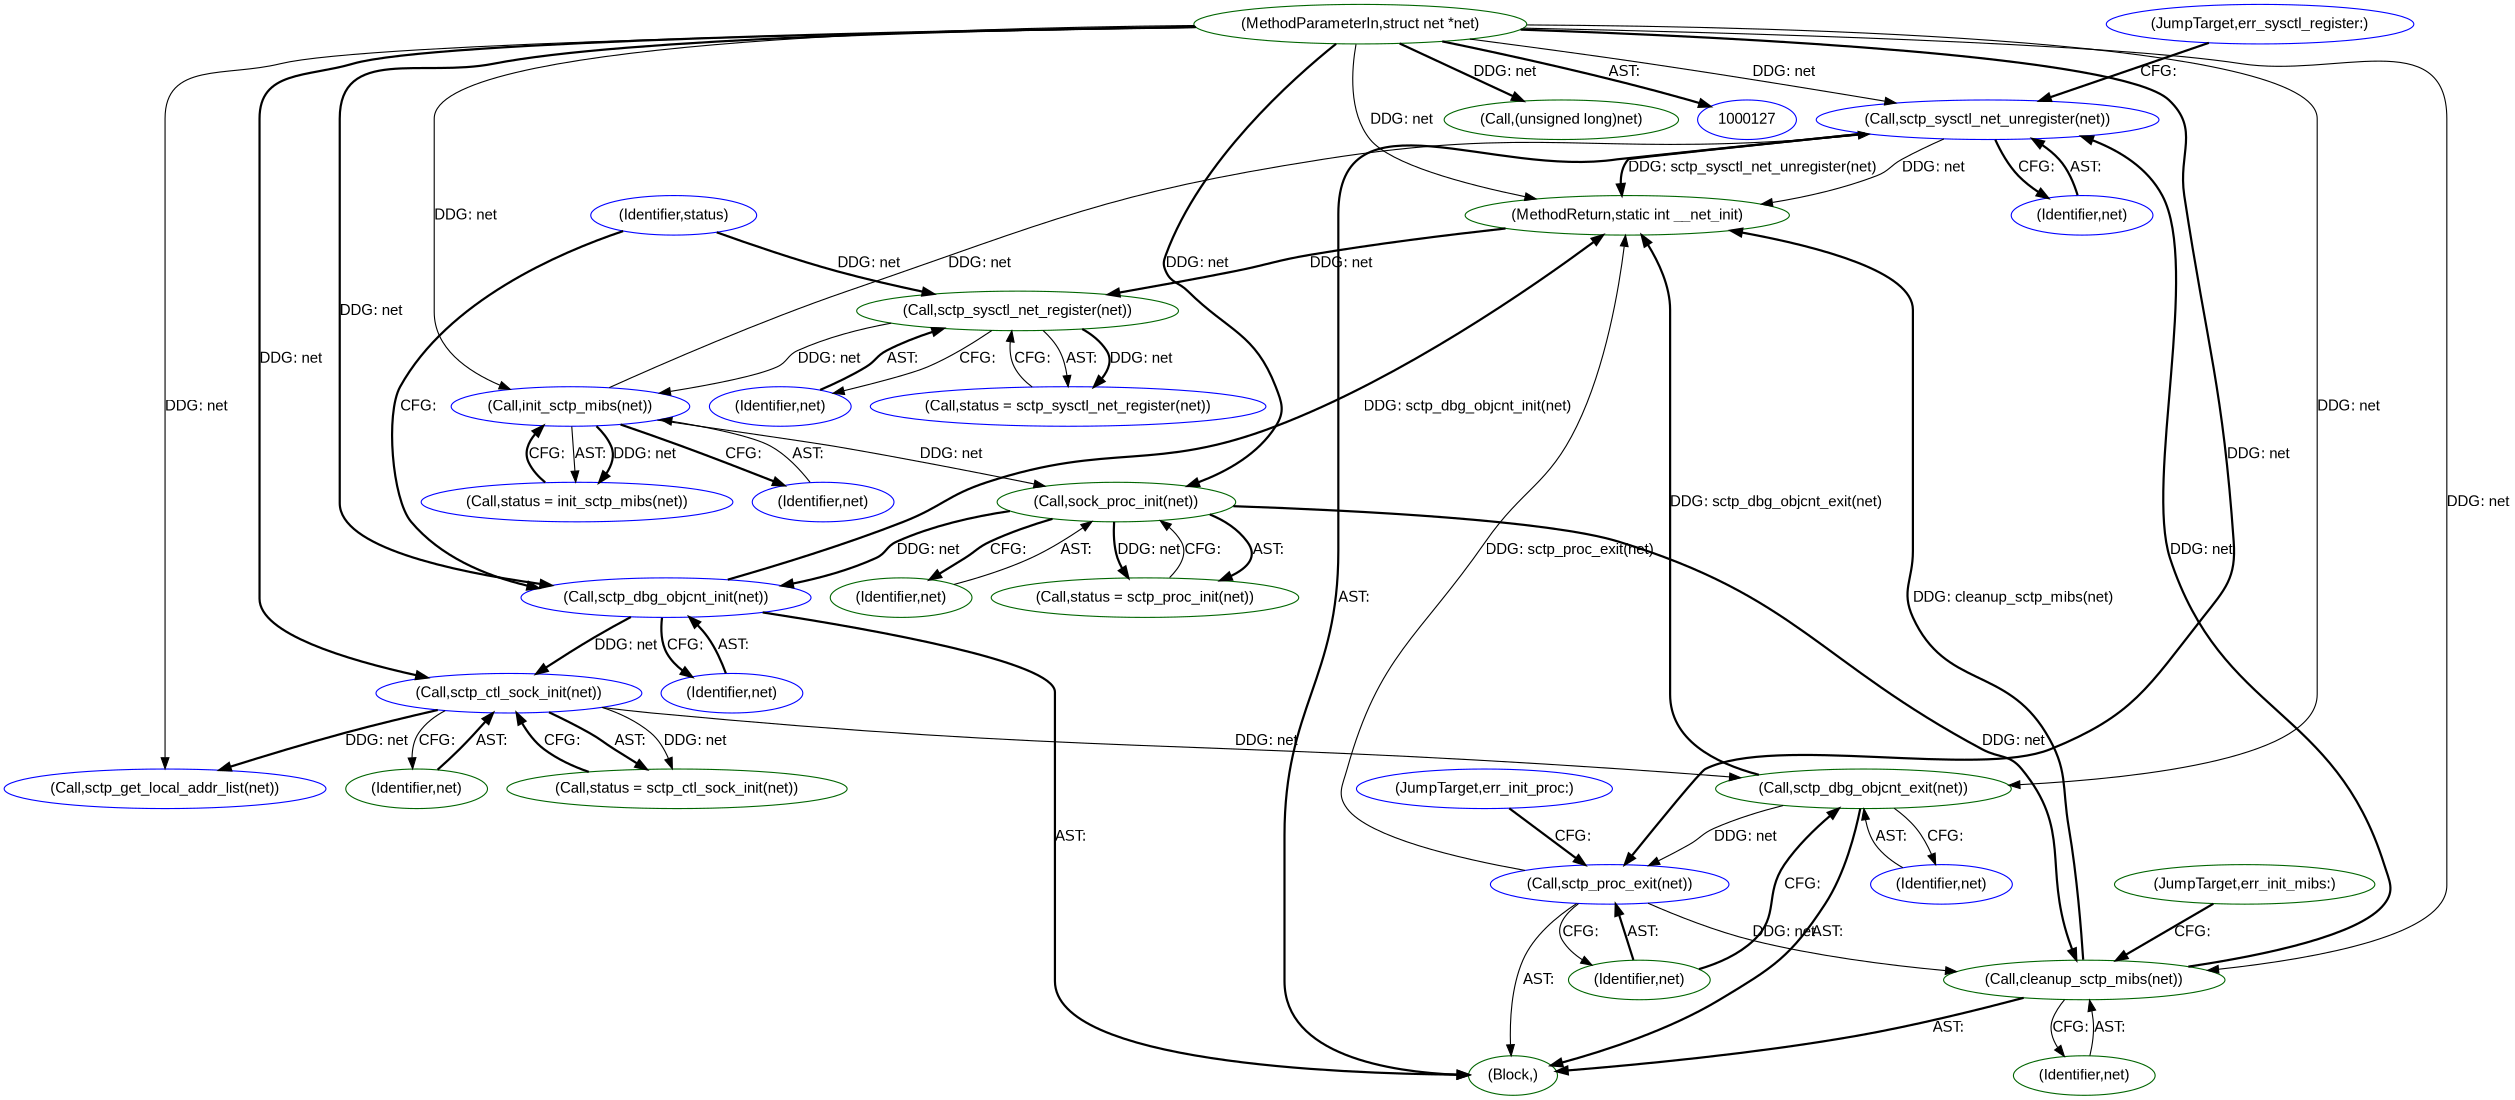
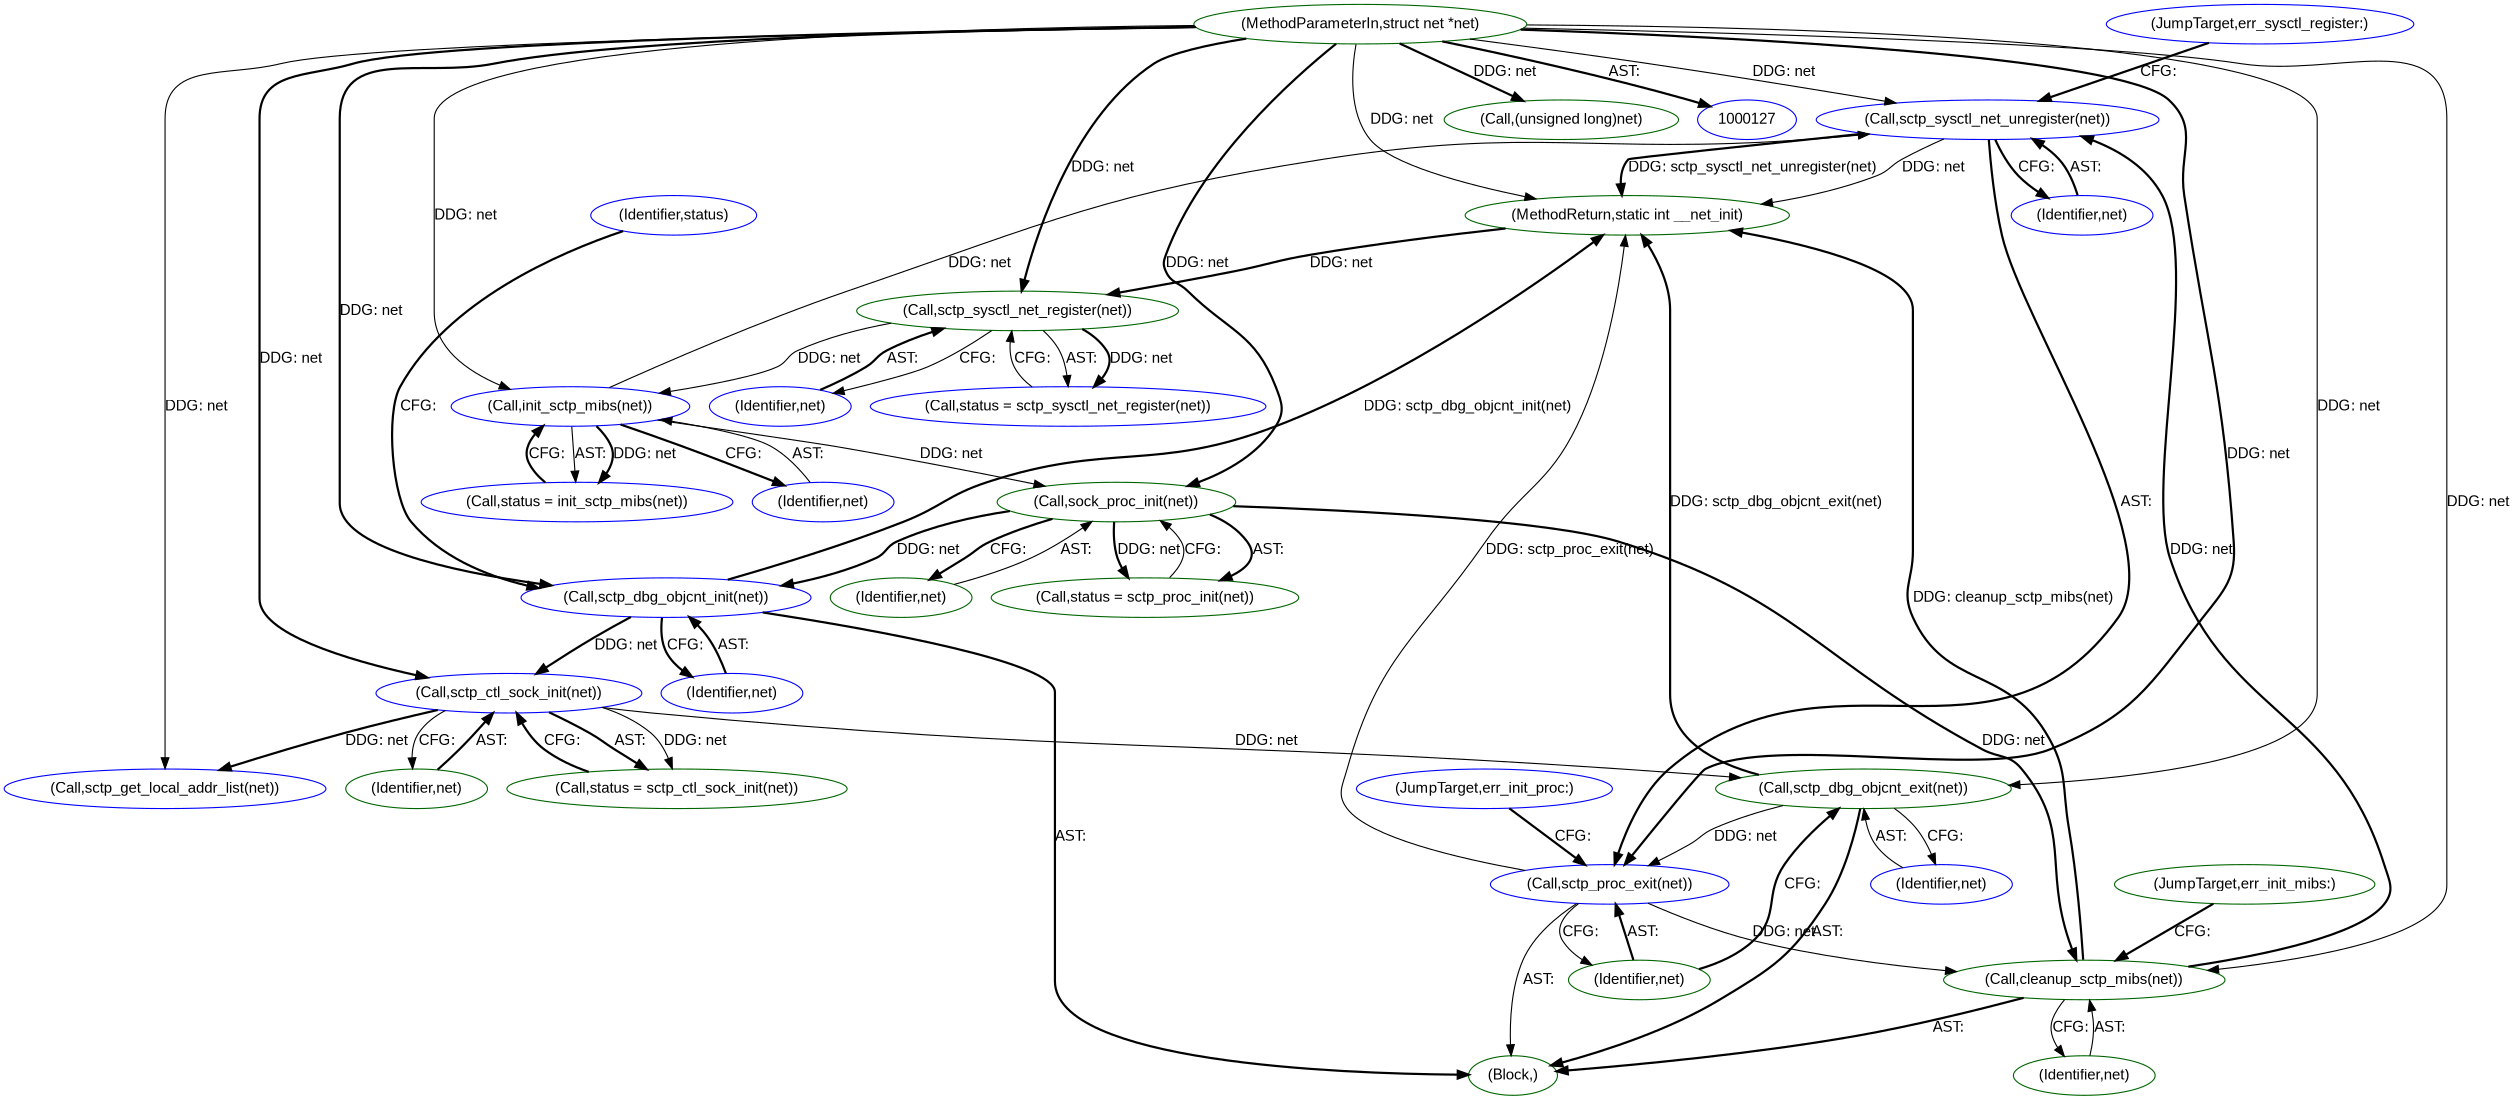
(819, 266) -> (1097, 120)
(1338, 423) -> (2088, 649)
